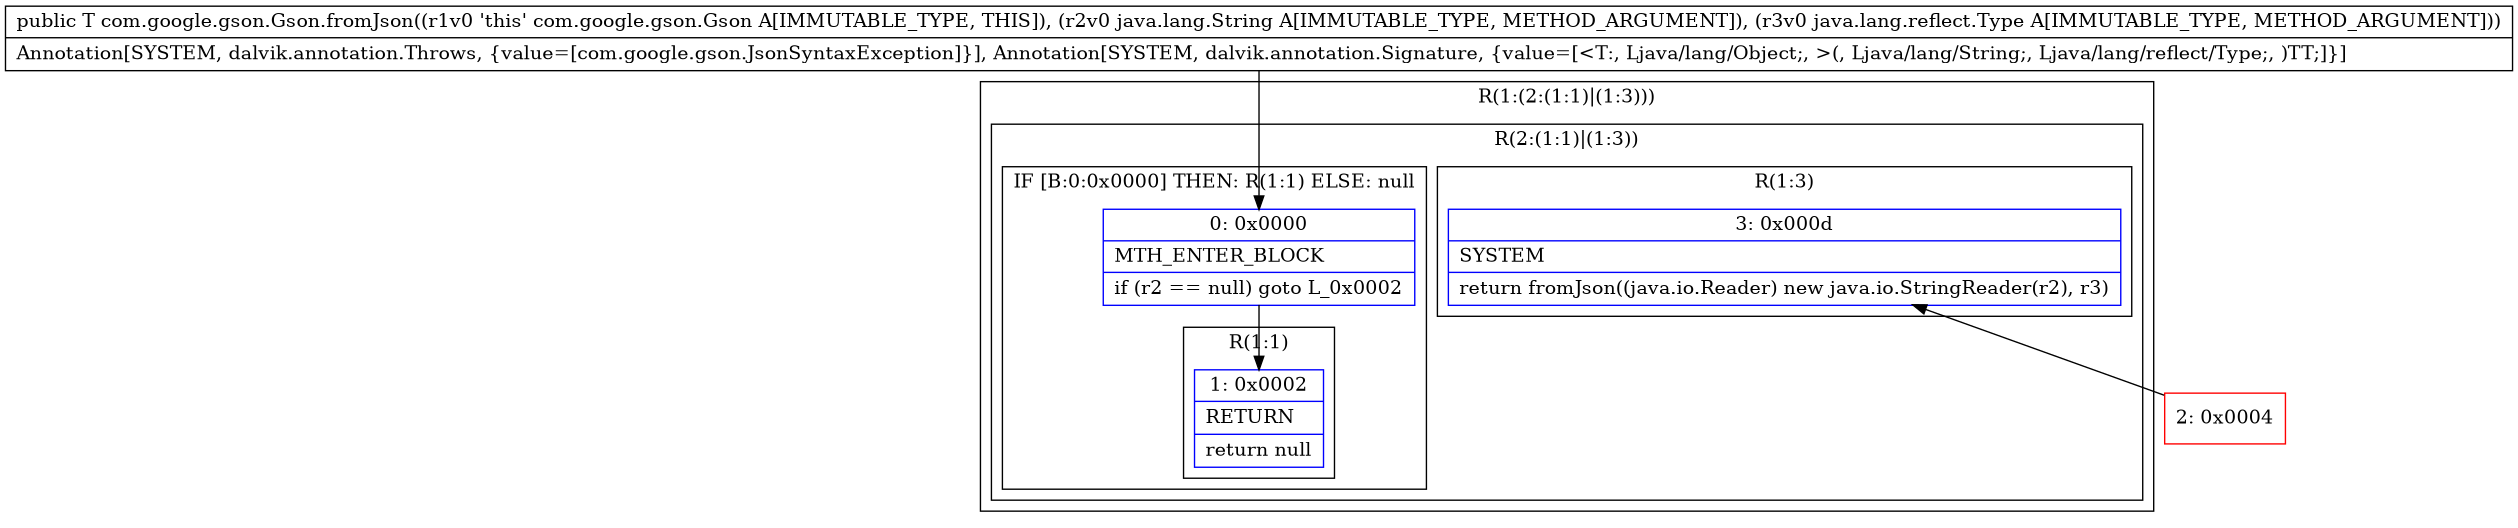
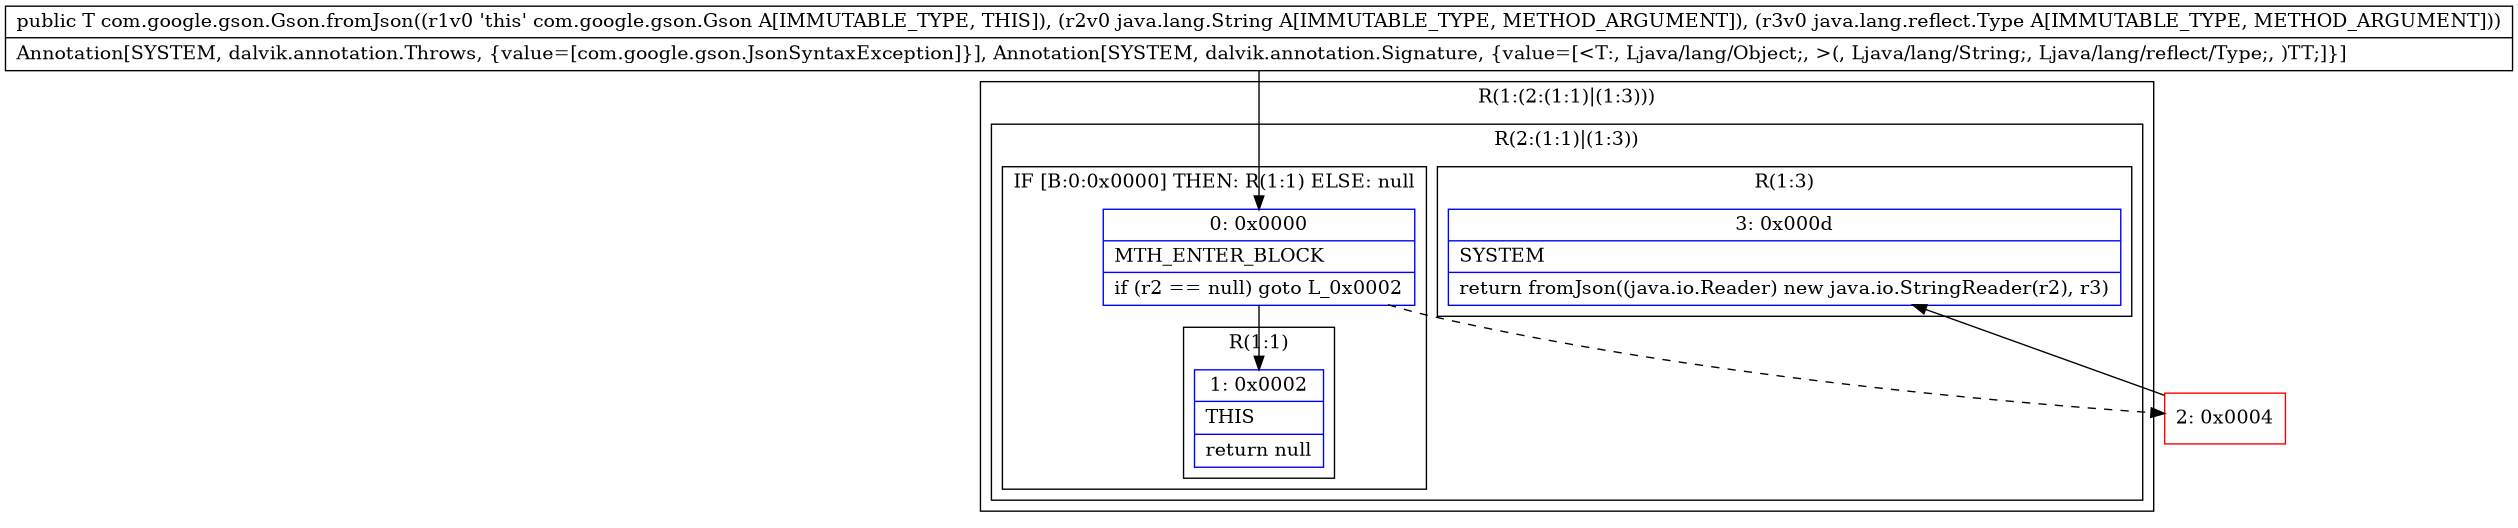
none -> (1767, 374)
(1250, 417) -> (1231, 417)
